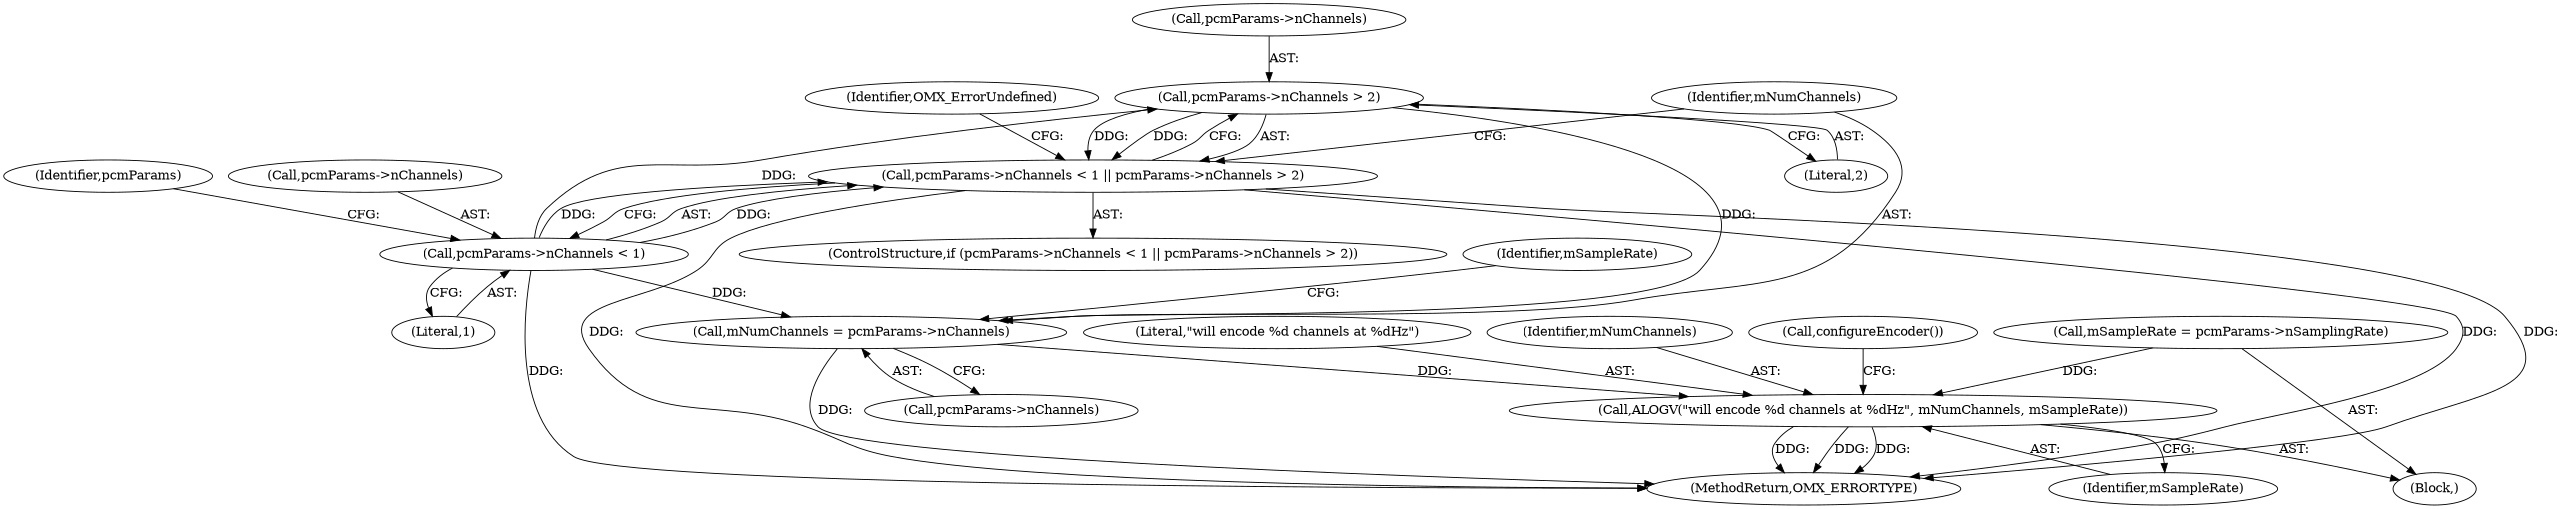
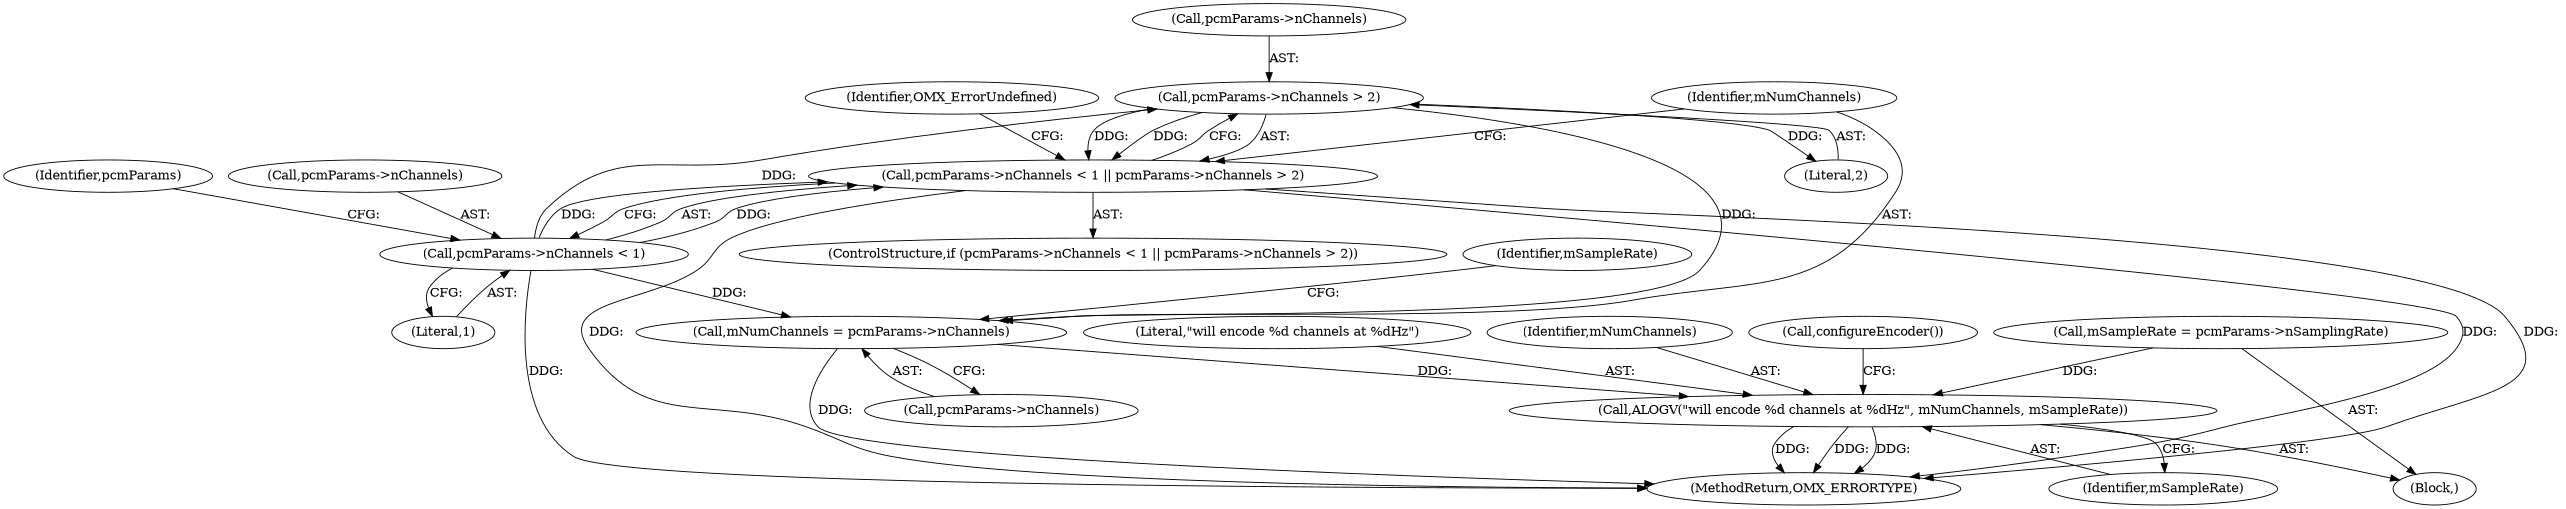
(1806, 137) -> (1807, 137)
